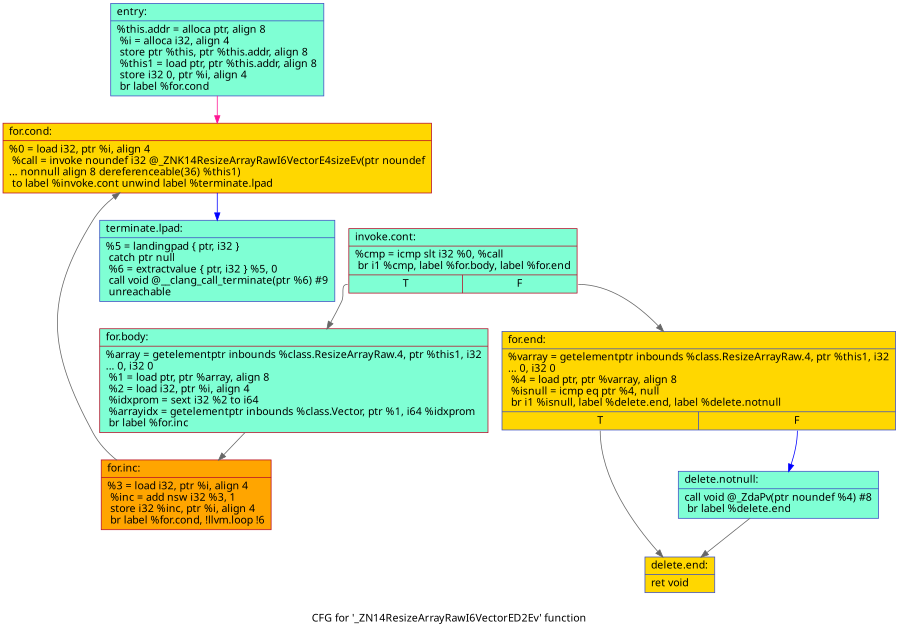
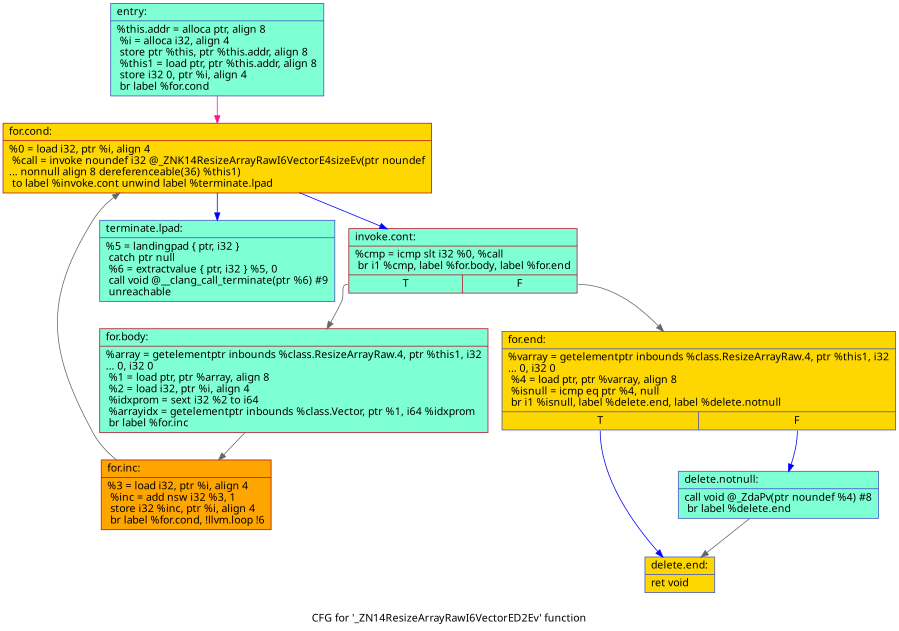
none -> (340, 209)
(619, 496) -> (619, 496)
